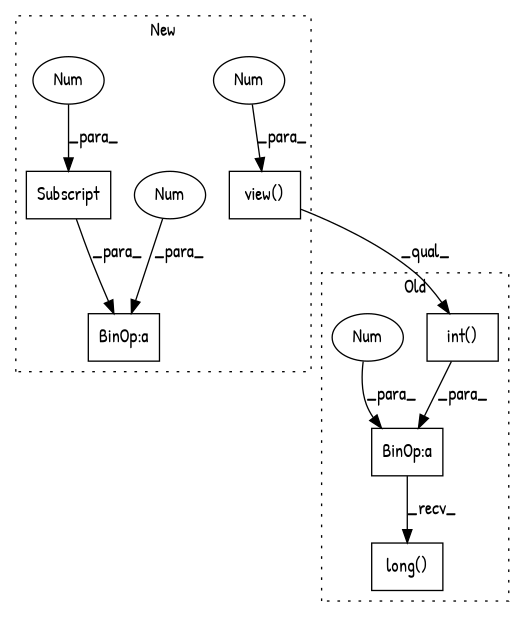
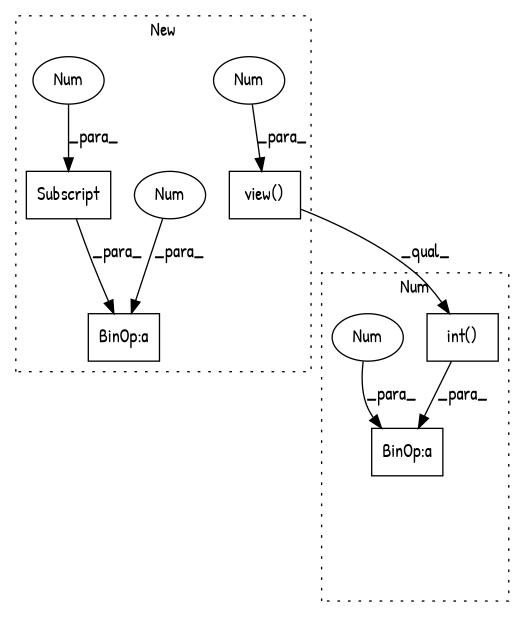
(415, 288) -> (415, 288)
(407, 567) -> none
